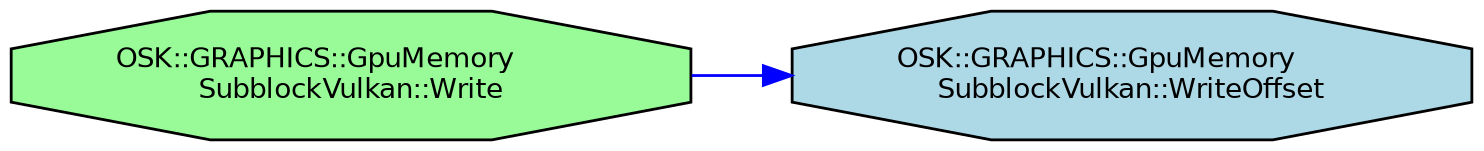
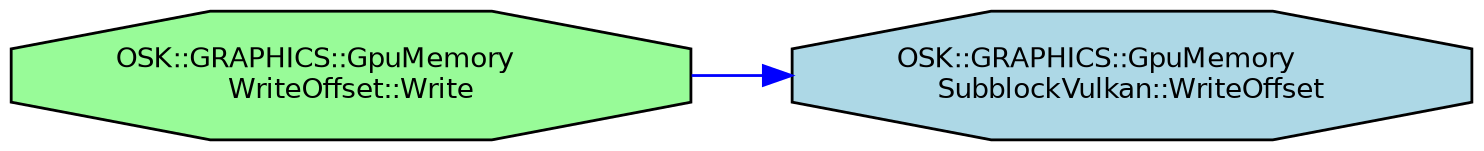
(351, 76) -> (351, 76)
